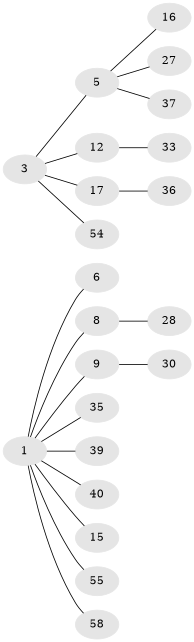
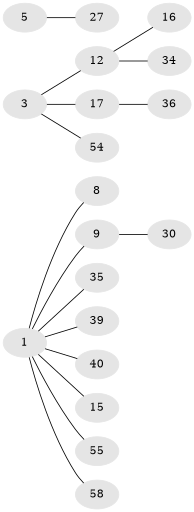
(133, 50) -> (133, 39)
(169, 104) -> none
(61, 126) -> none
(169, 148) -> (169, 61)
(97, 278) -> none
(169, 321) -> none
